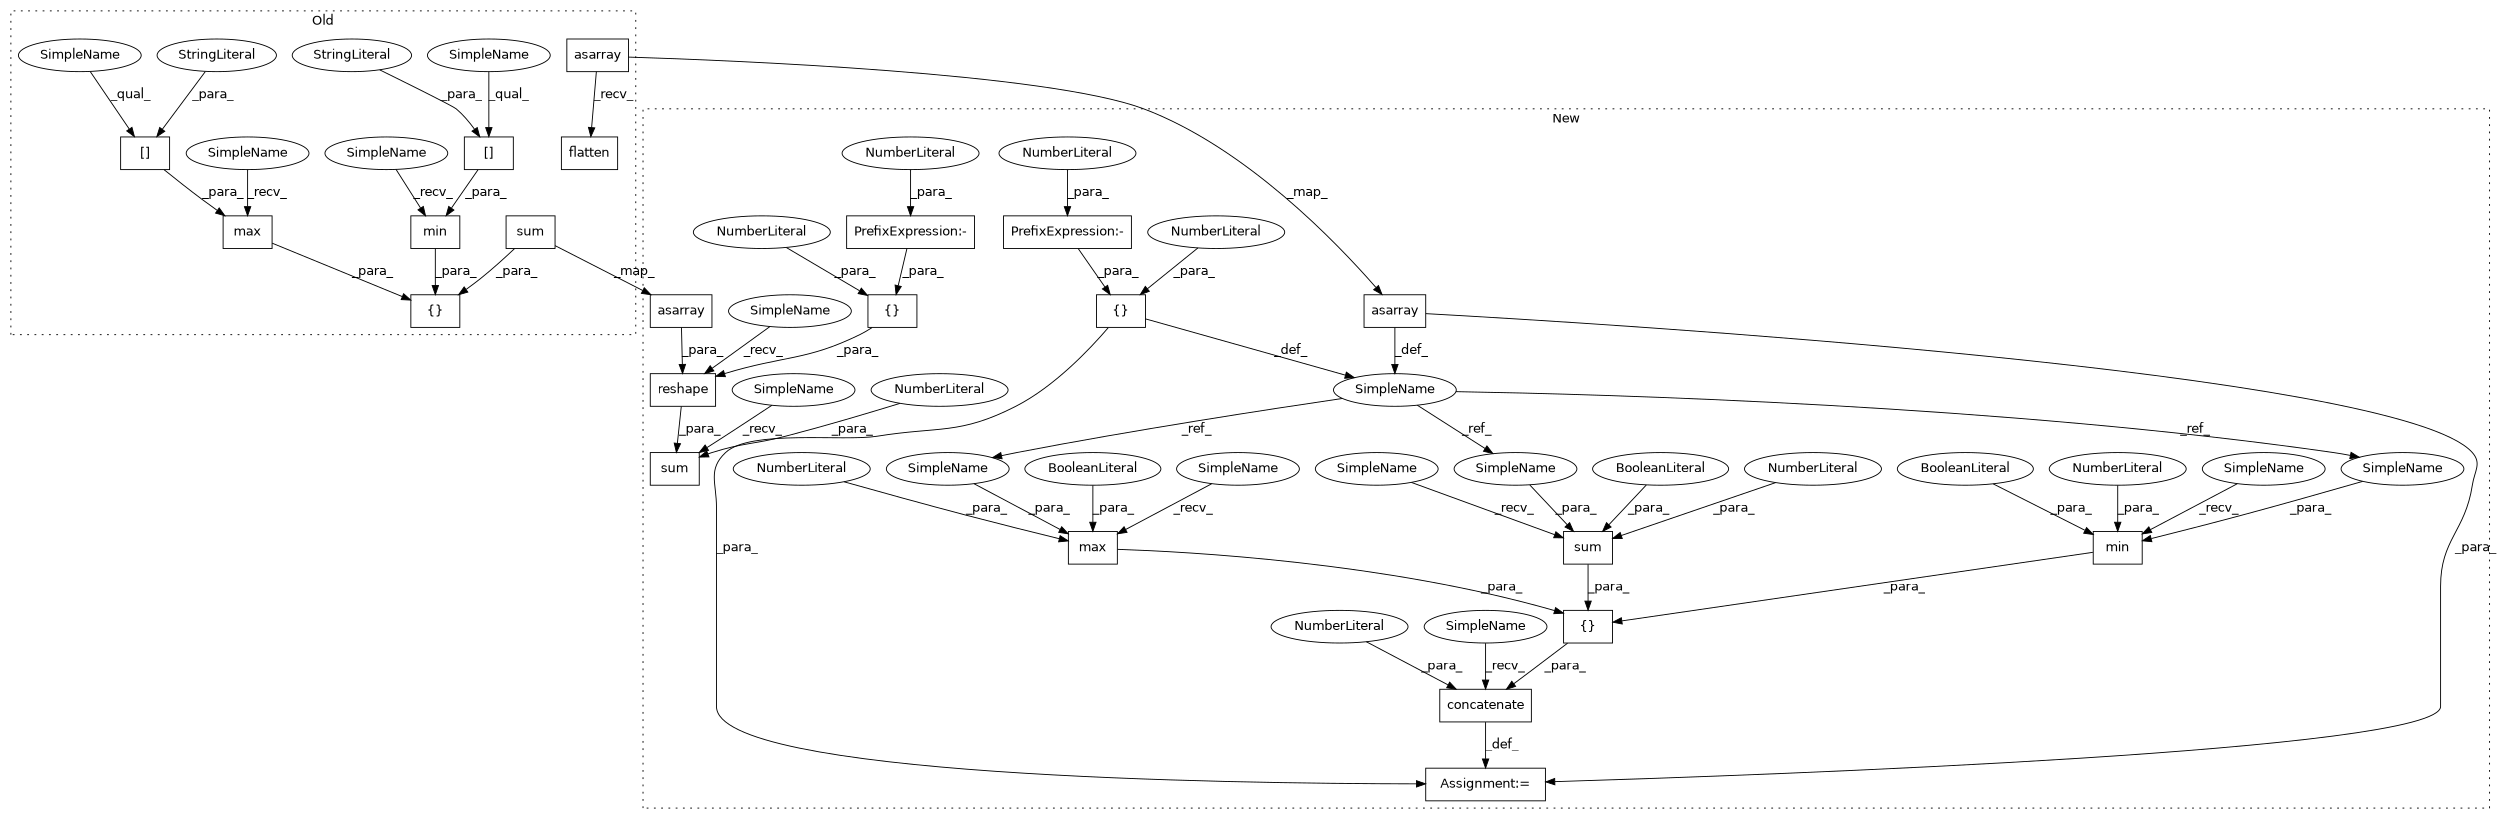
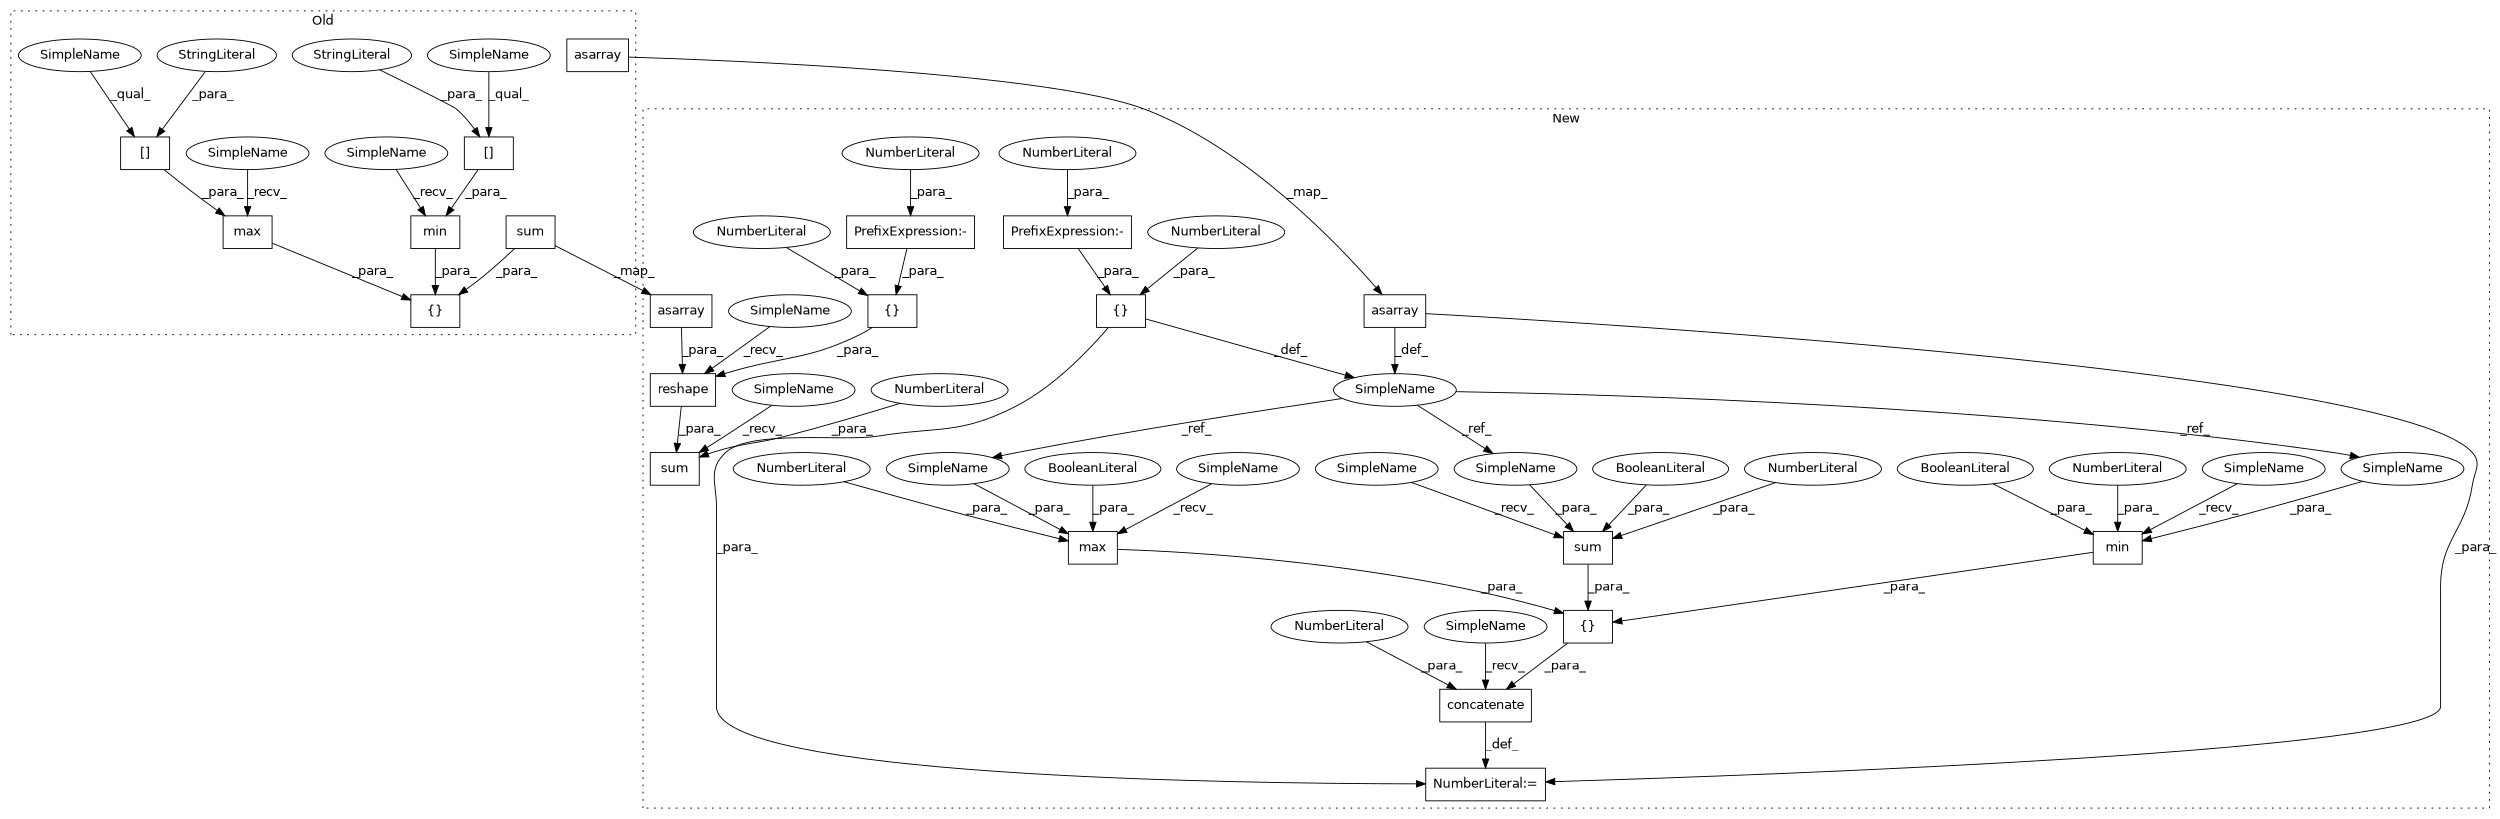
(590, 153) -> none
(1486, 785) -> (1486, 785)
